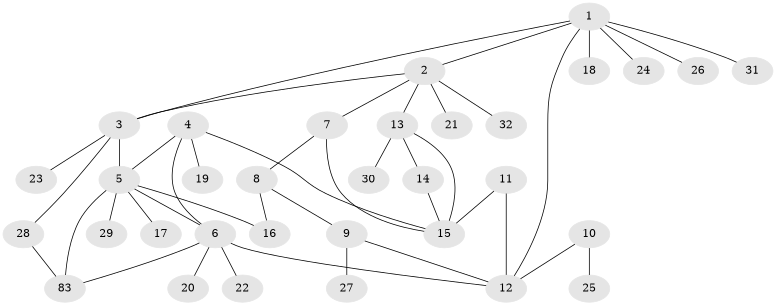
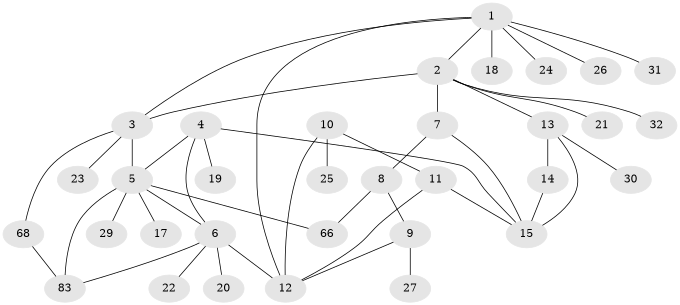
none -> (393, 158)
(23, 234) -> (23, 234)
(270, 234) -> (327, 234)
